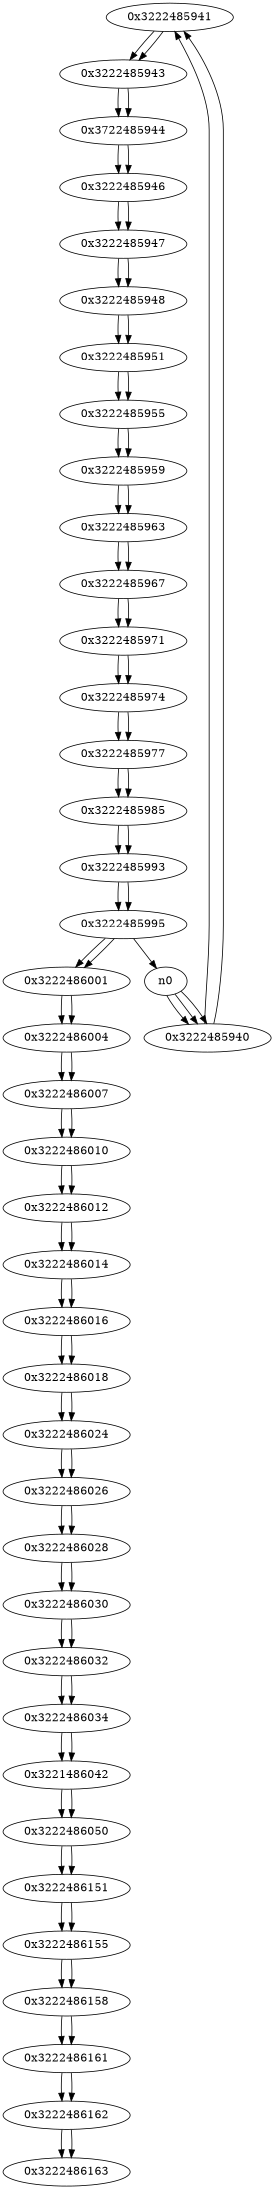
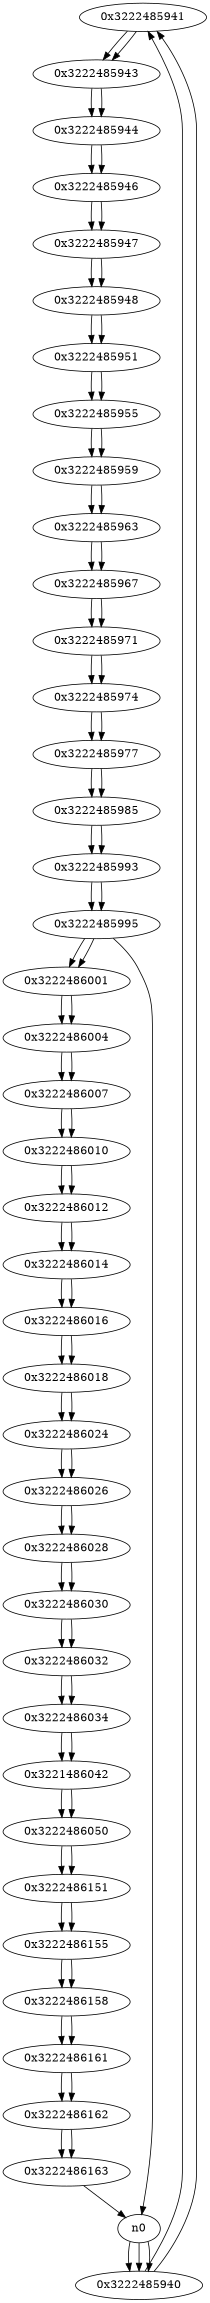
(123, 131) -> (97, 131)
none -> (101, 2199)
